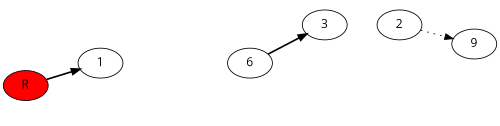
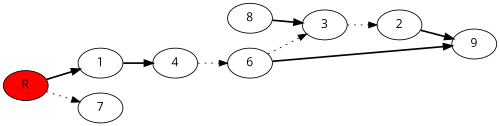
none -> (250, 18)
none -> (358, 25)
(433, 33) -> (433, 33)
(284, 46) -> (284, 46)
none -> (358, 54)
none -> (175, 63)
none -> (100, 108)
